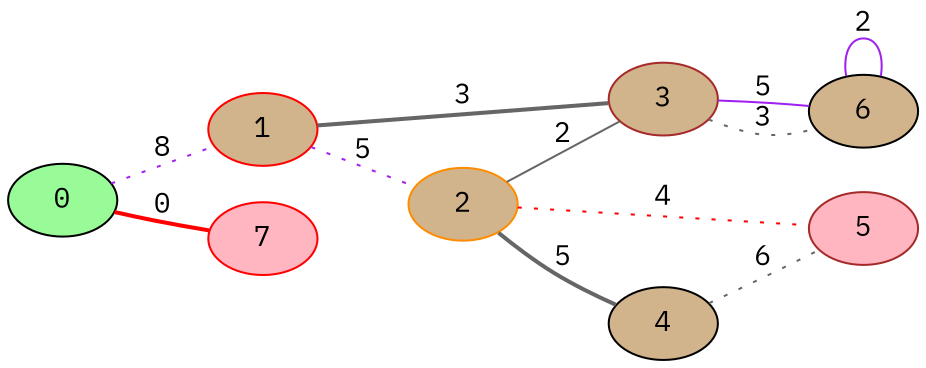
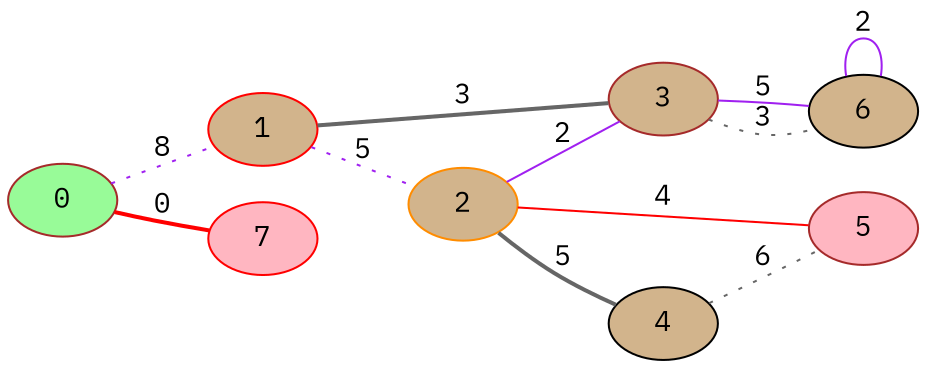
(563, 152) -> (563, 152)
(63, 200) -> (63, 200)
(663, 216) -> (663, 216)
